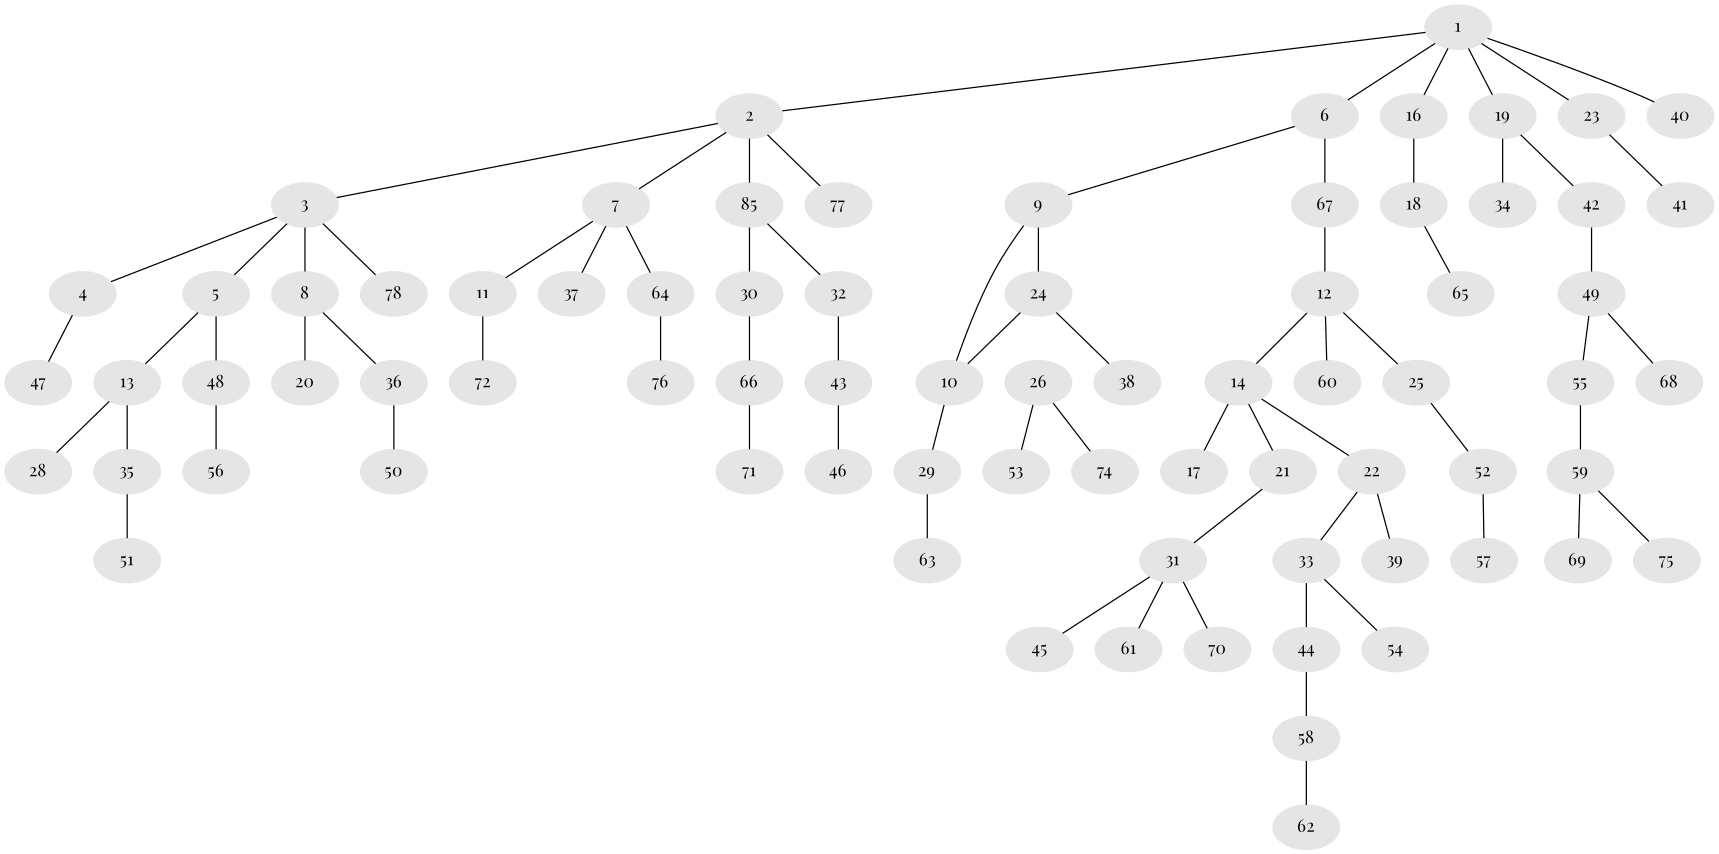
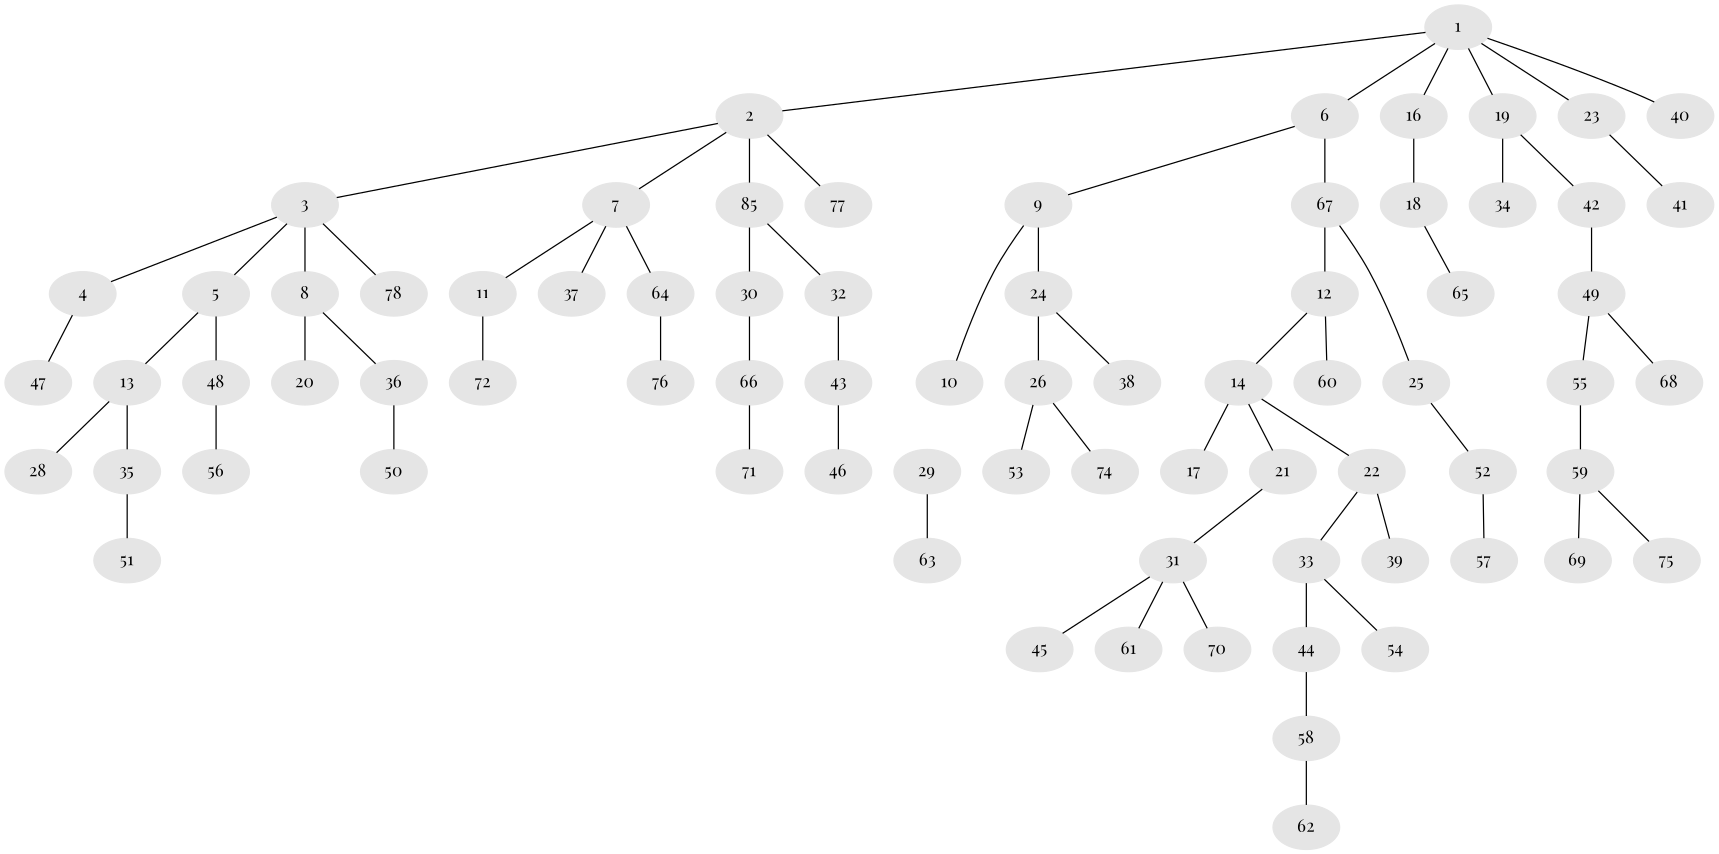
(994, 338) -> (1038, 338)
(1371, 338) -> (1379, 291)
(938, 427) -> none
